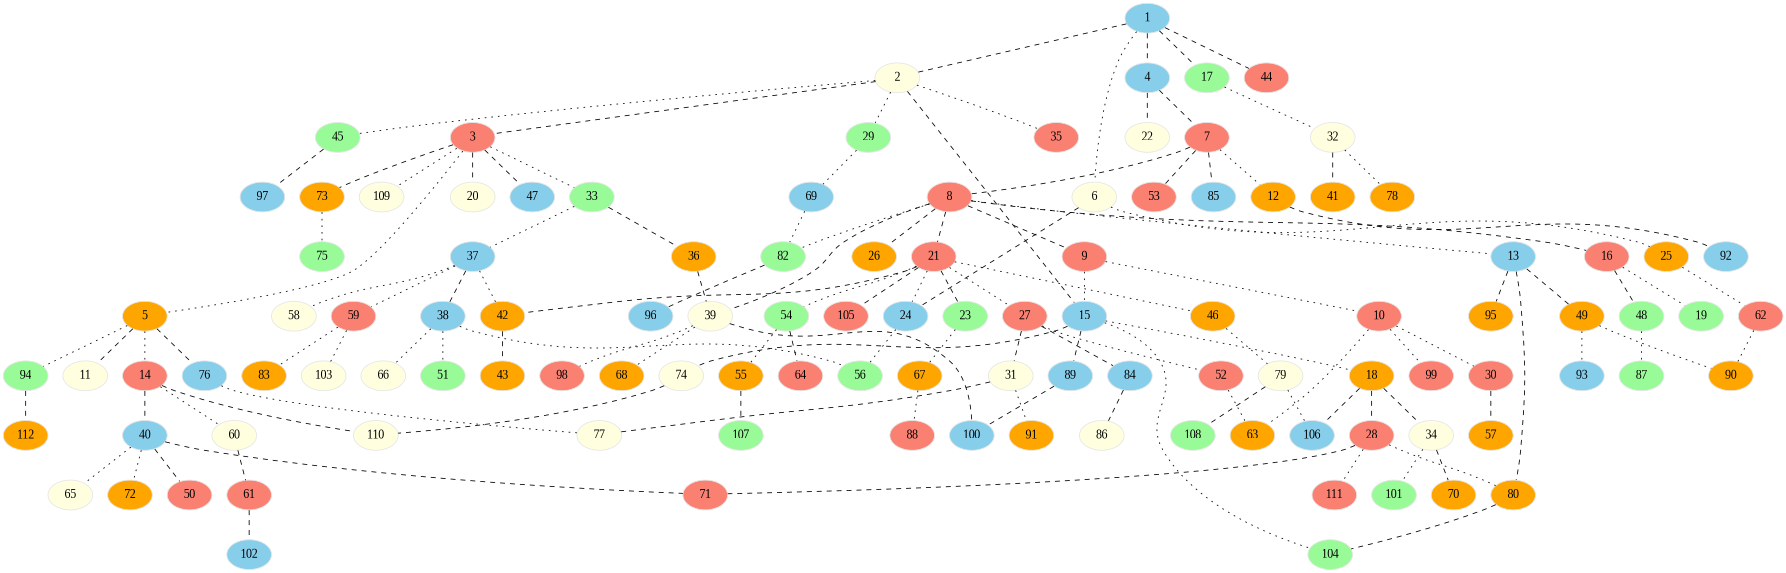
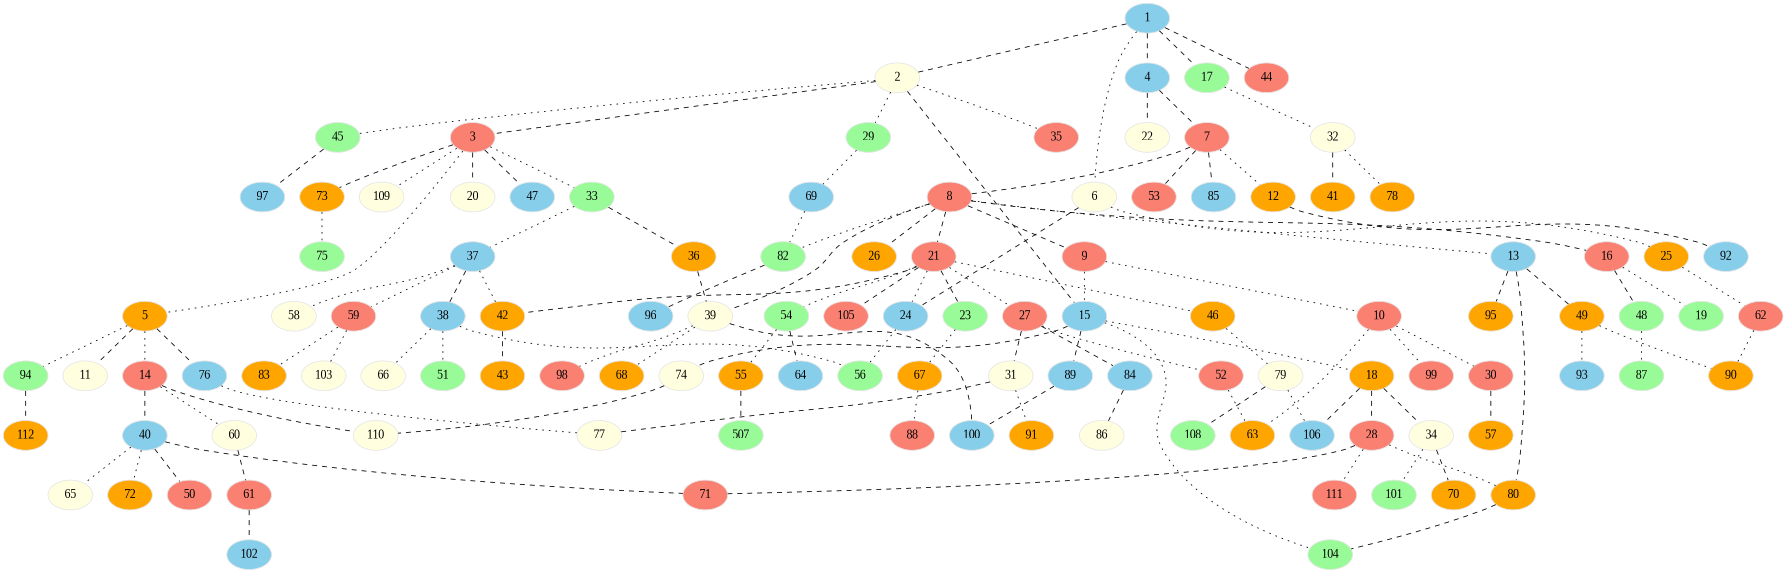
(800, 376) -> (800, 376)
(741, 435) -> (741, 435)
